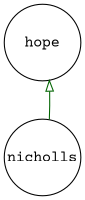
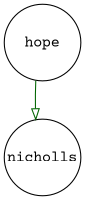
(50, 105) -> (35, 95)
